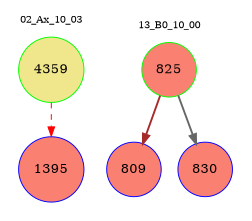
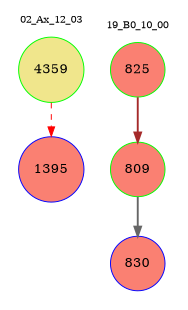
(51, 20) -> (51, 20)
(170, 26) -> (138, 26)
(185, 115) -> (138, 212)
(134, 169) -> (138, 169)
